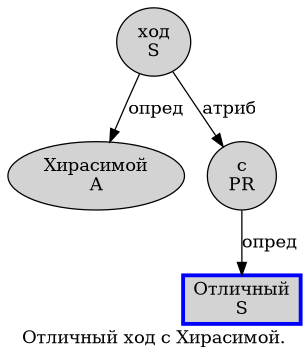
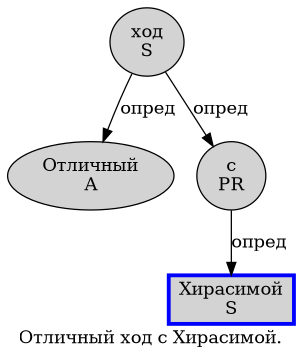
(230, 109) -> (220, 109)
(96, 176) -> (91, 176)
(242, 300) -> (231, 300)
